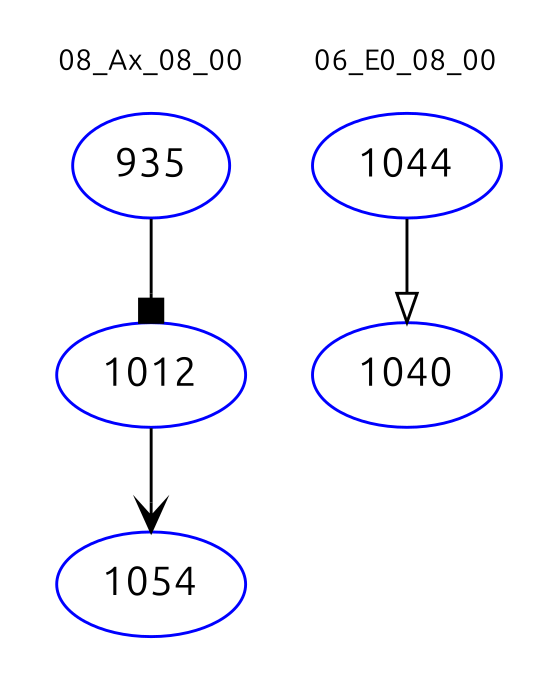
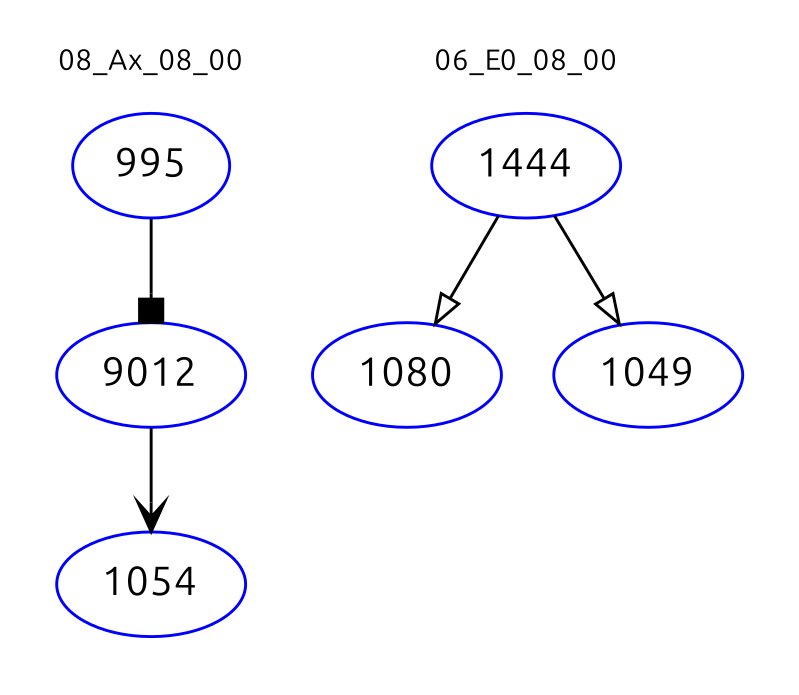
(151, 166) -> (151, 166)
(407, 166) -> (526, 166)
(151, 375) -> (151, 375)
(407, 375) -> (407, 375)
none -> (648, 375)
